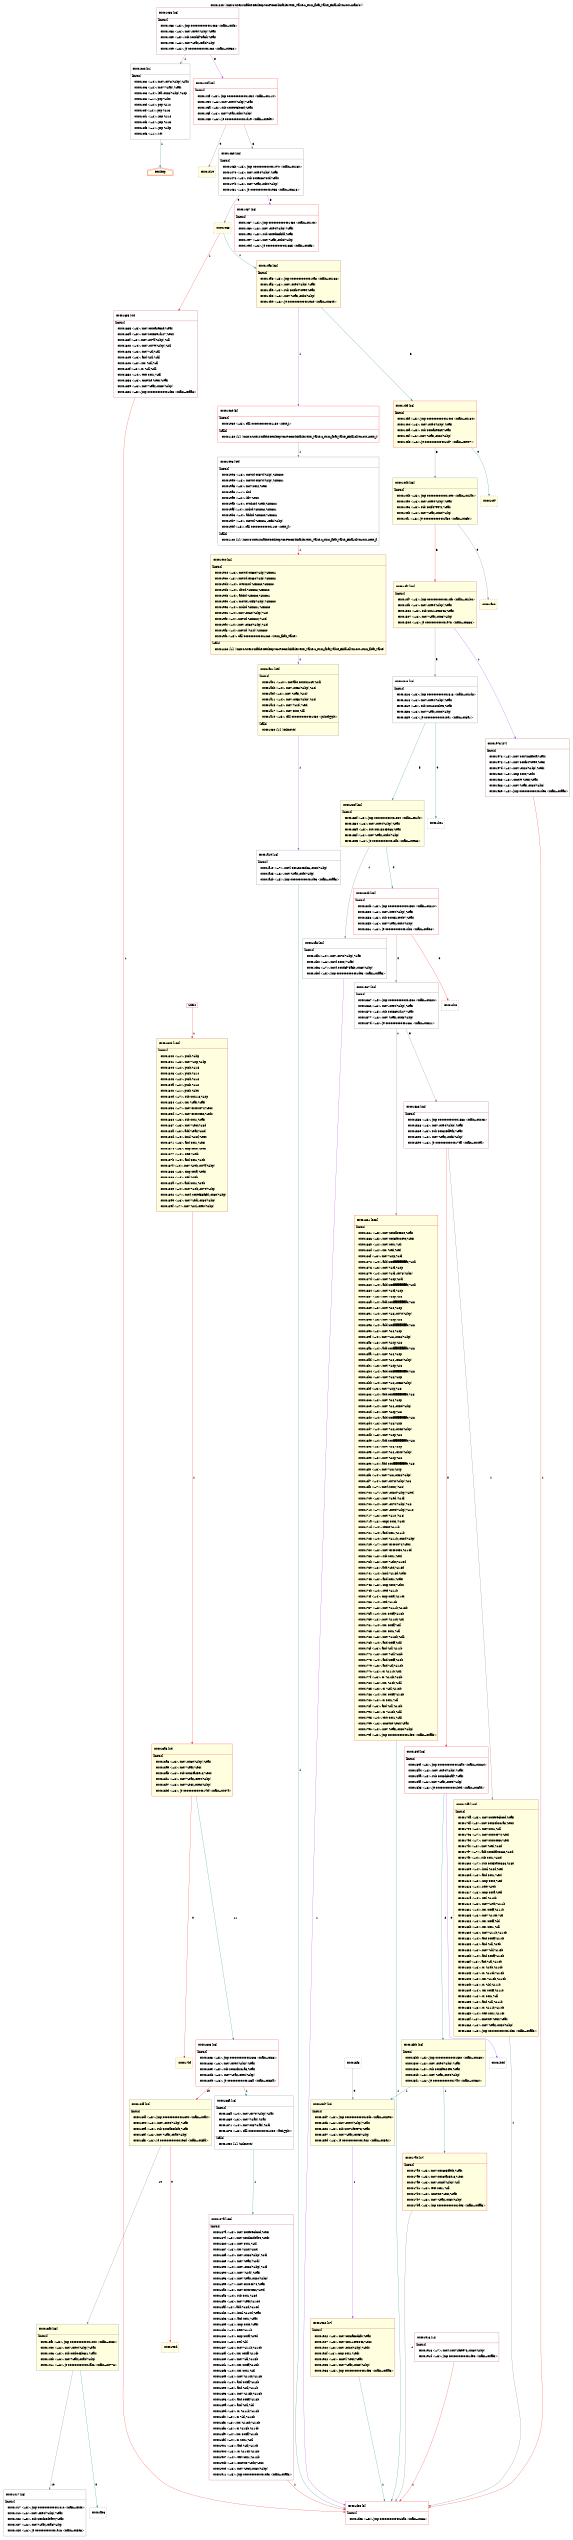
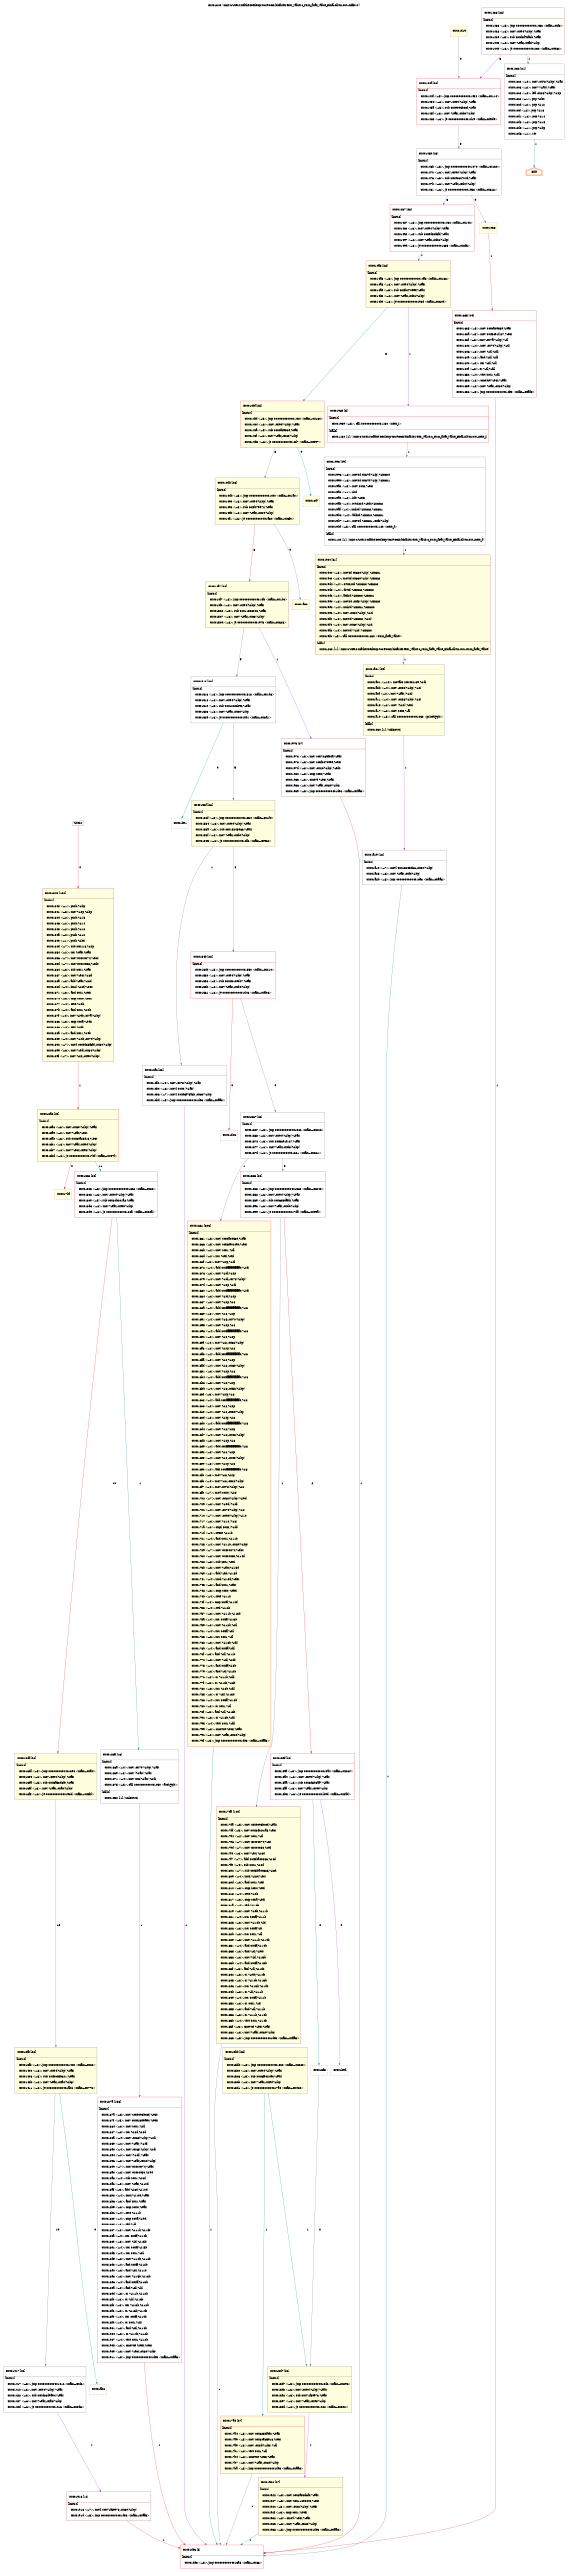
(218, 145) -> (459, 56)
(160, 172) -> (534, 172)
(235, 254) -> (421, 255)
(193, 1034) -> (79, 867)
(442, 1916) -> (316, 1931)
(170, 2347) -> none
none -> (79, 2451)
